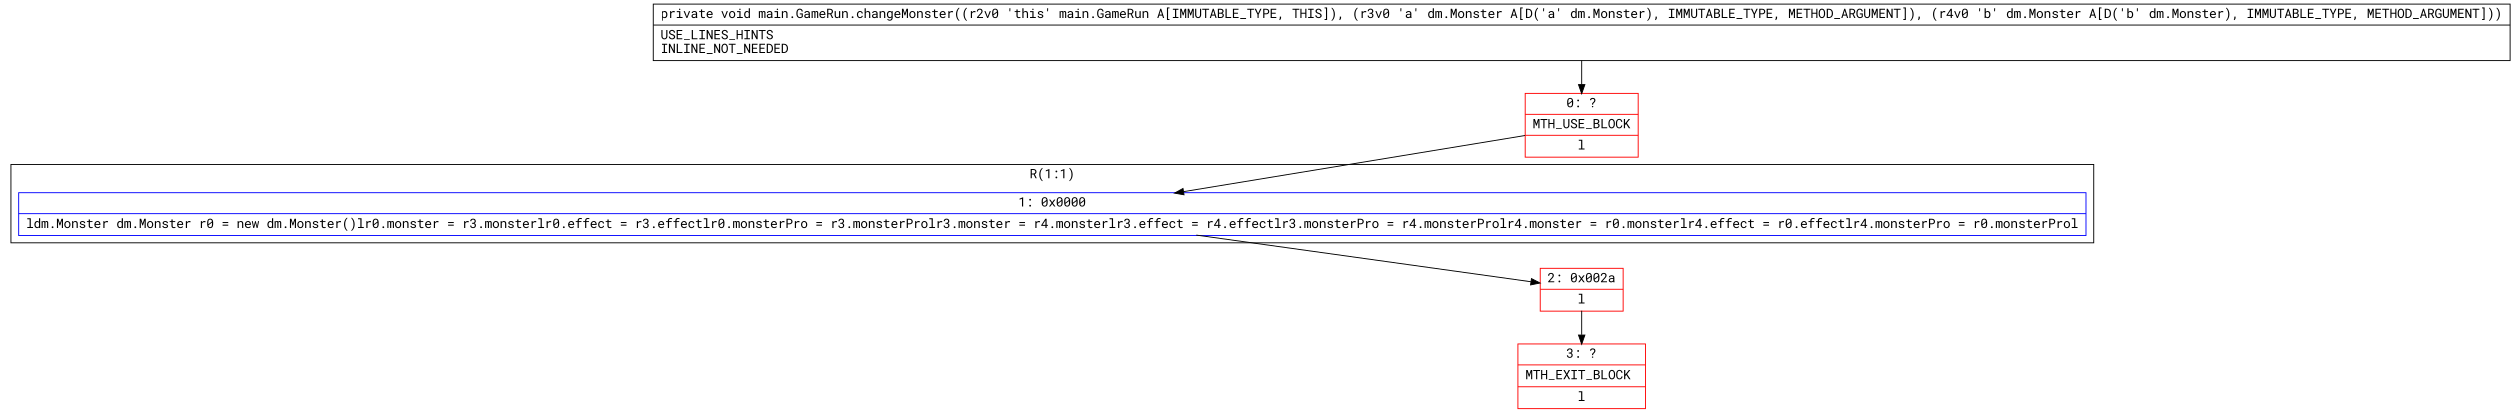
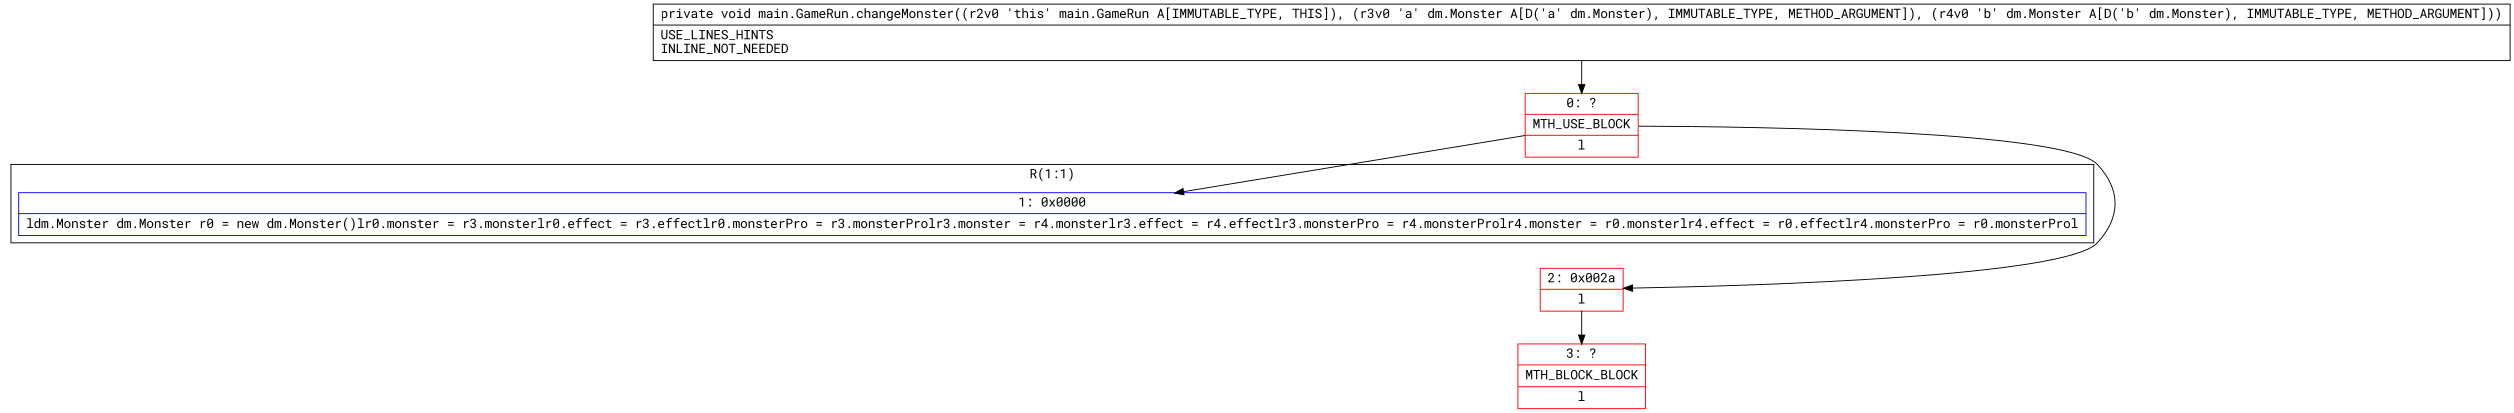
(1364, 258) -> (2115, 207)
(1578, 375) -> (1582, 375)
